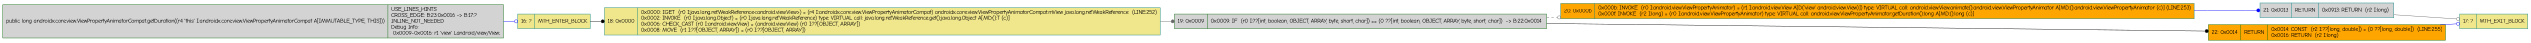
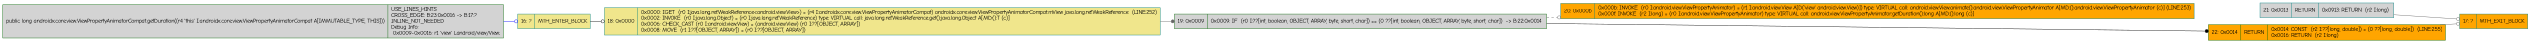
(2225, 10) -> none
(596, 21) -> (596, 21)
(2494, 21) -> (2494, 21)
(2448, 24) -> (2448, 24)
